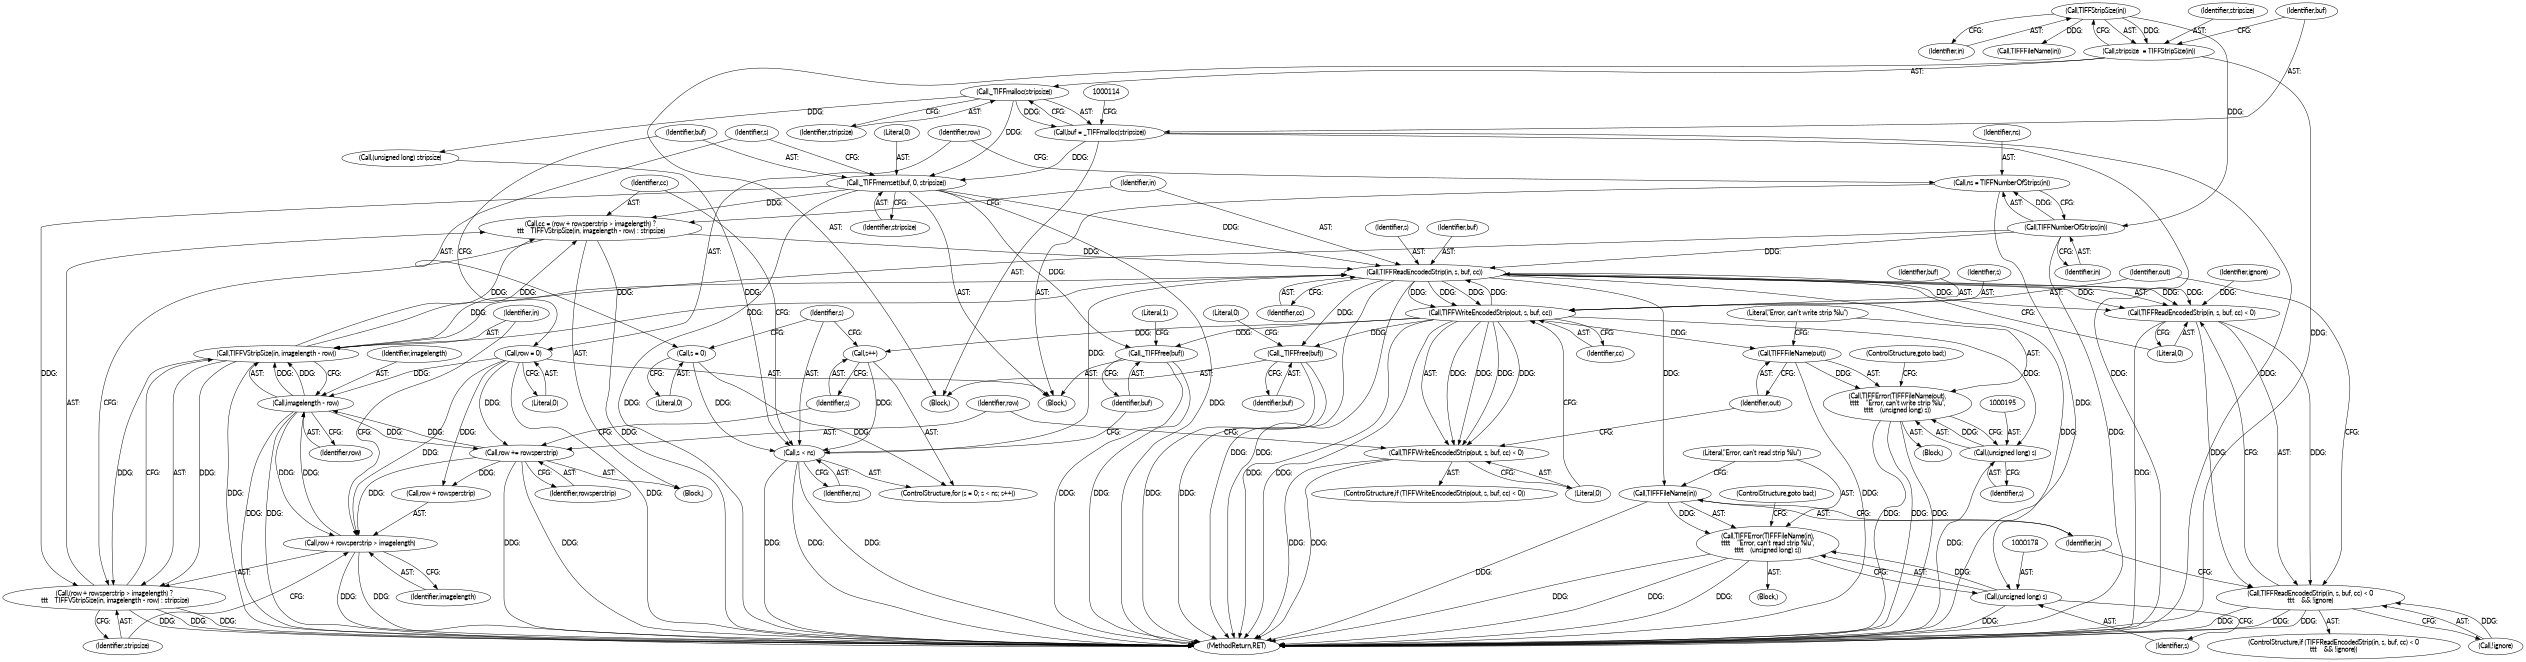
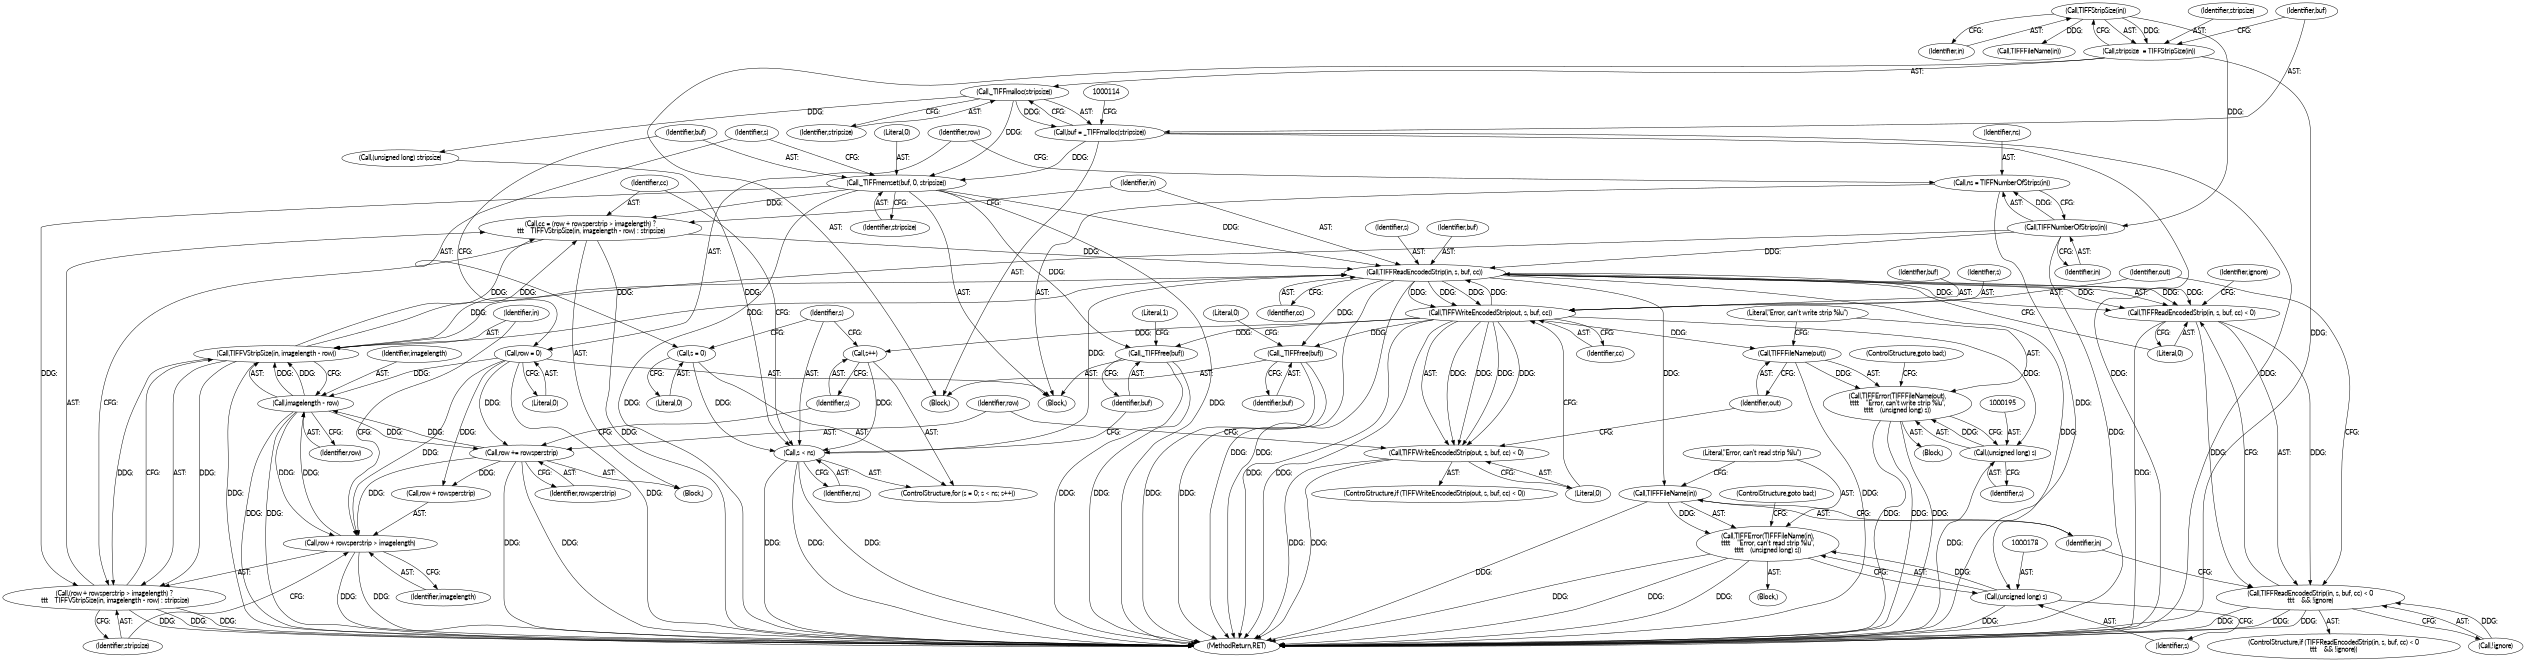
(2229, 293) -> (2229, 293)
(863, 433) -> (863, 433)
